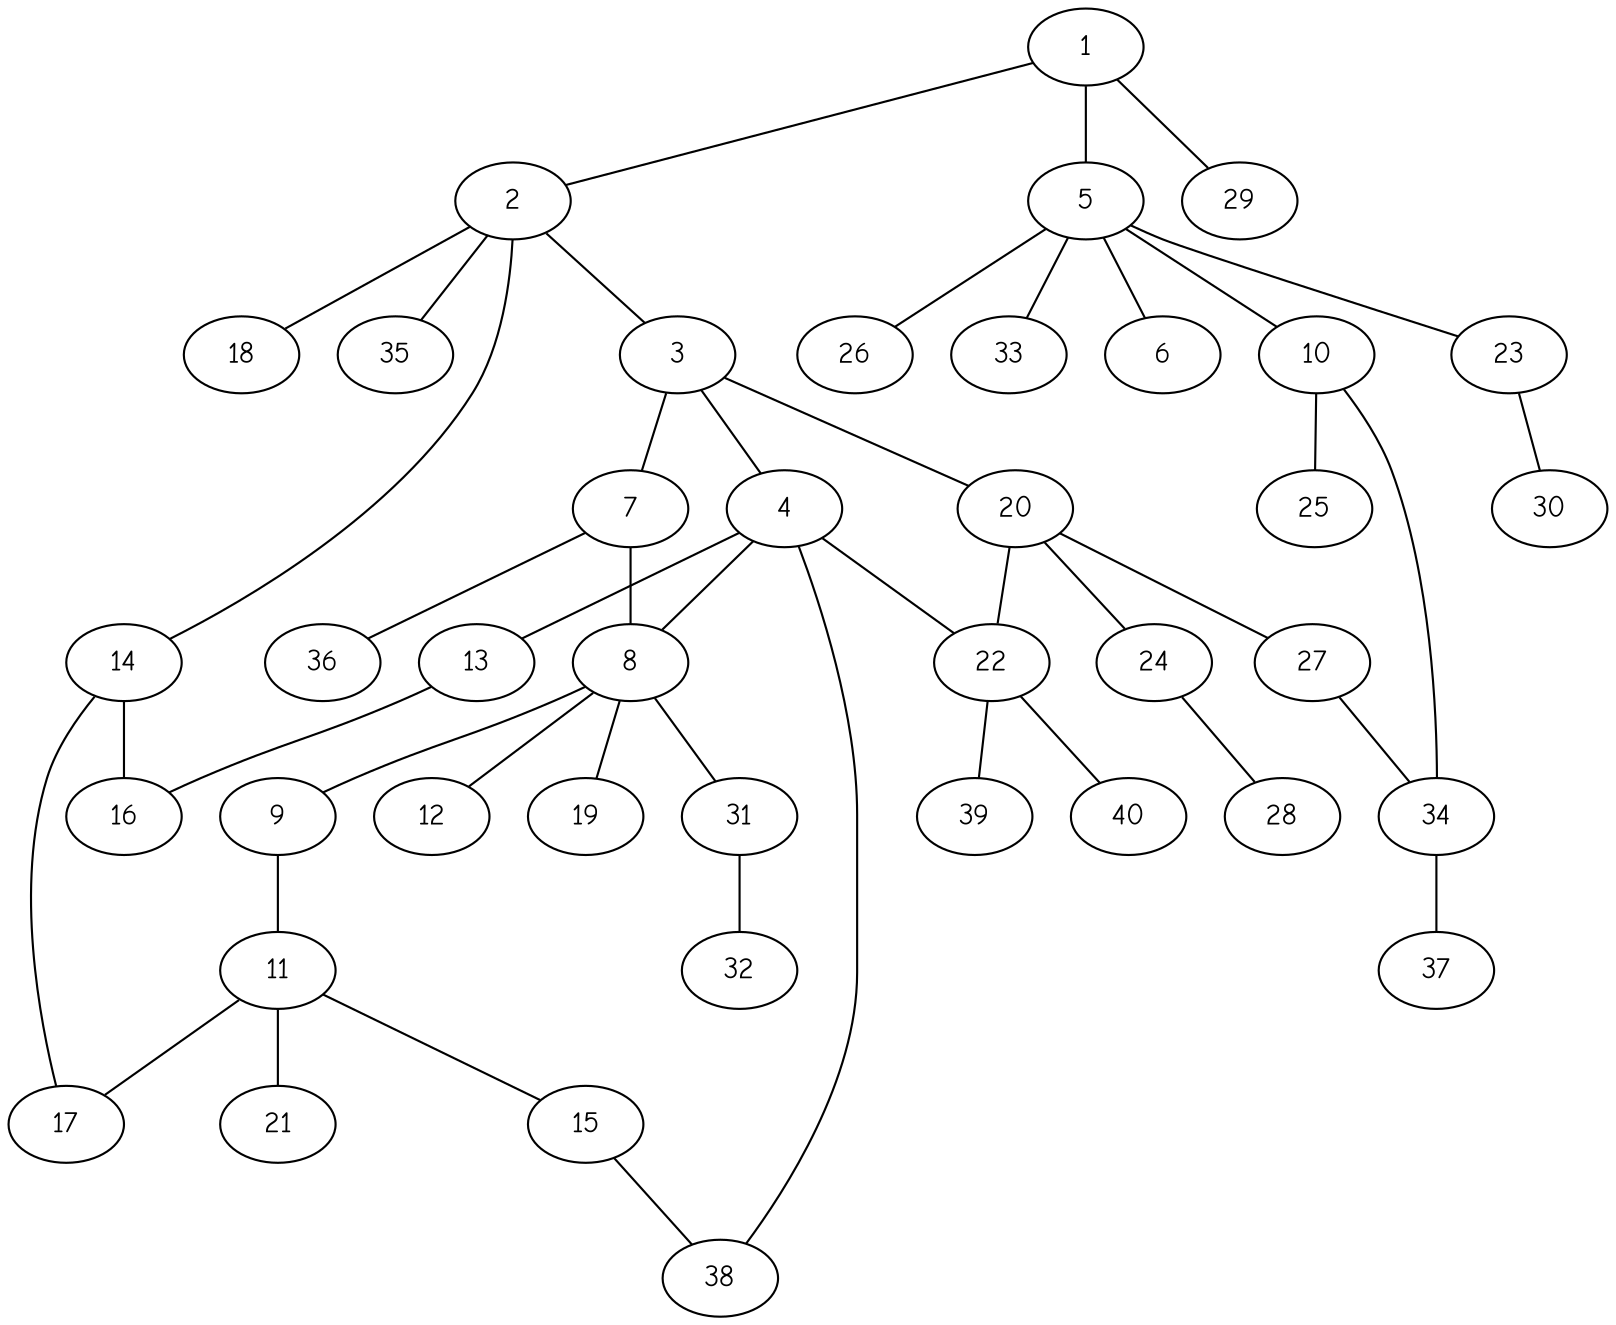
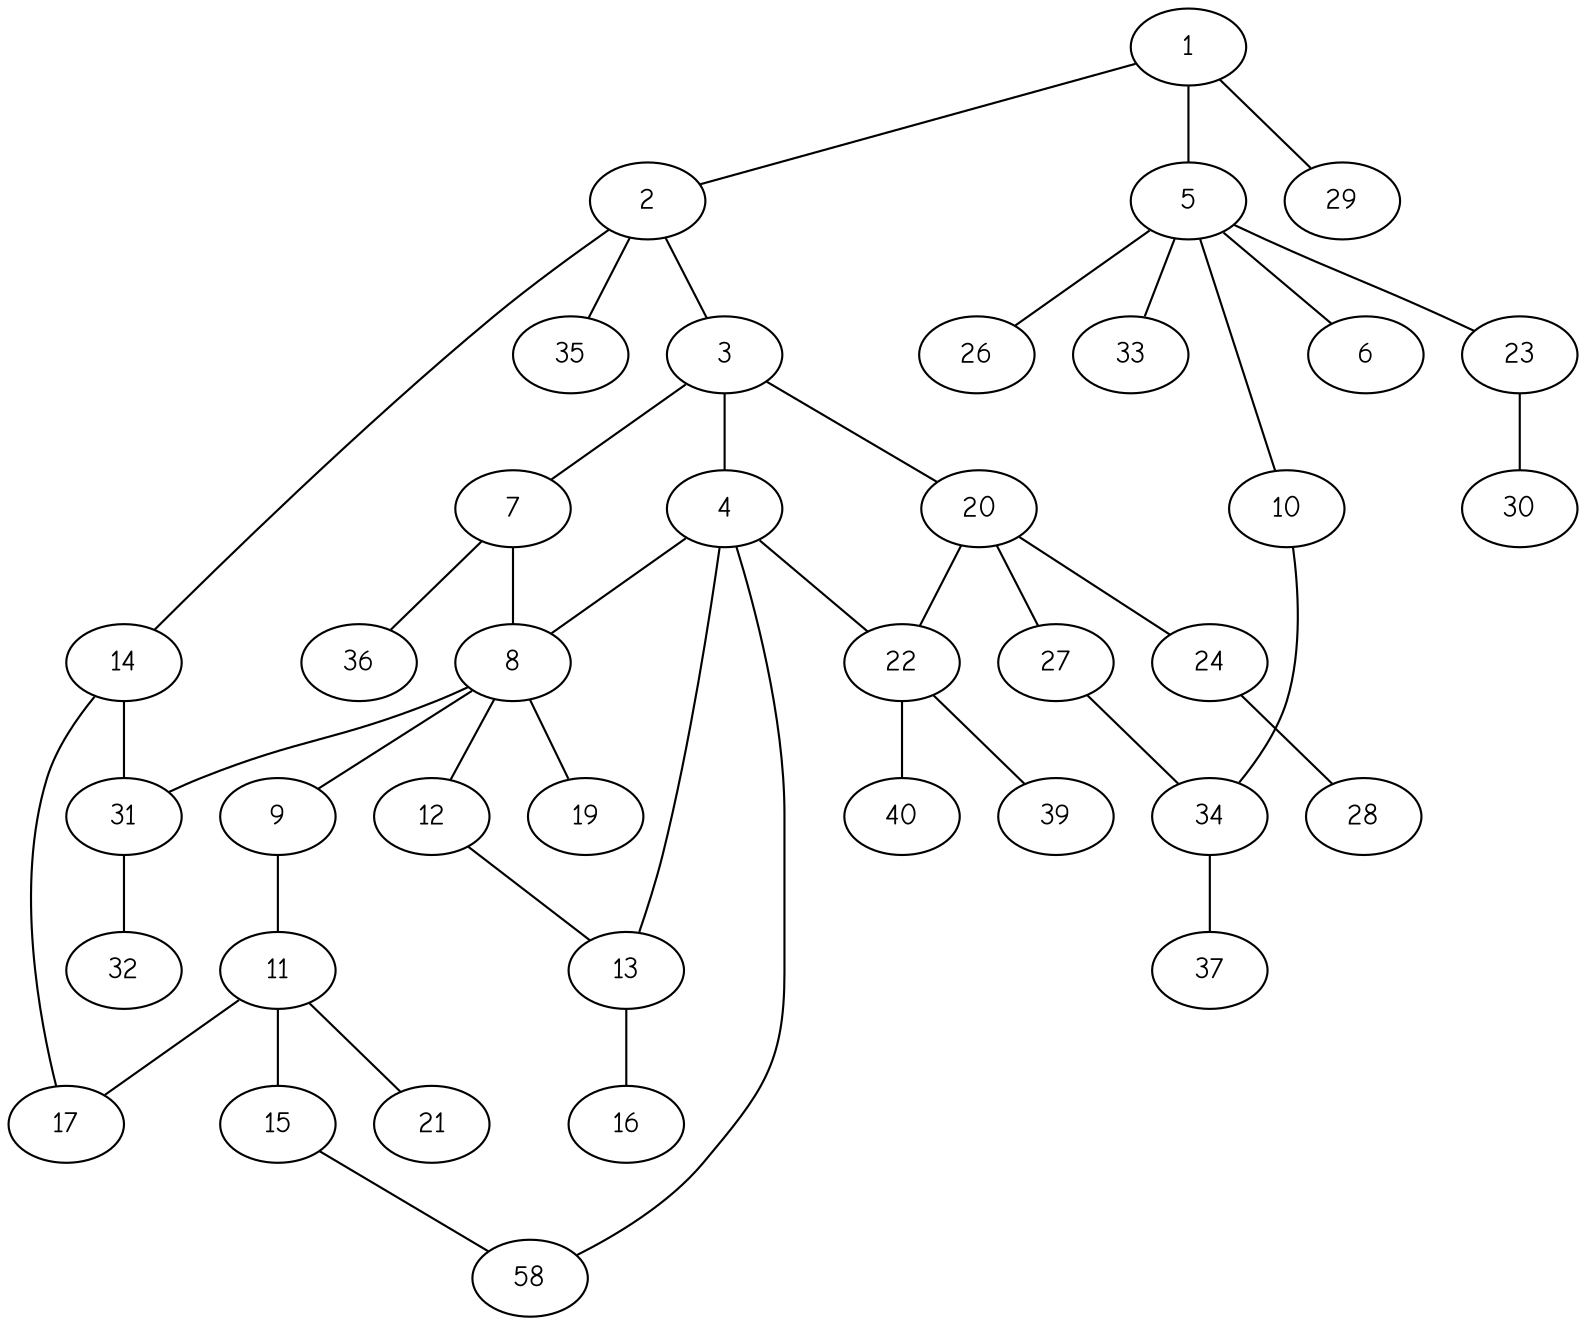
(242, 355) -> none
(1315, 509) -> none
(124, 740) -> (124, 740)
none -> (529, 894)
(720, 1278) -> (530, 1278)
